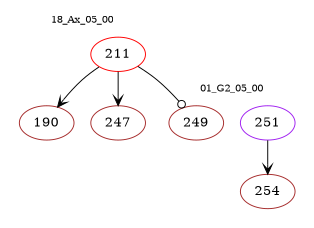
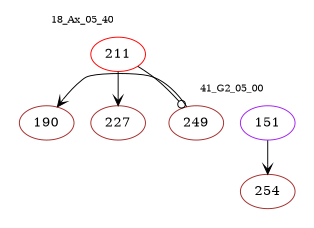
(82, 20) -> (82, 20)
(80, 82) -> (126, 74)
(232, 89) -> (232, 89)
(118, 123) -> (118, 123)
(268, 123) -> (268, 123)
